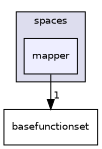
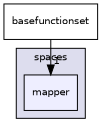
(51, 88) -> (51, 54)
